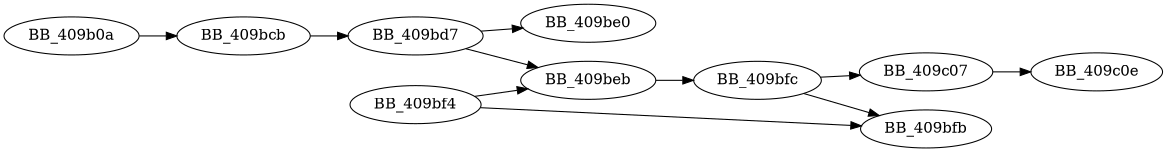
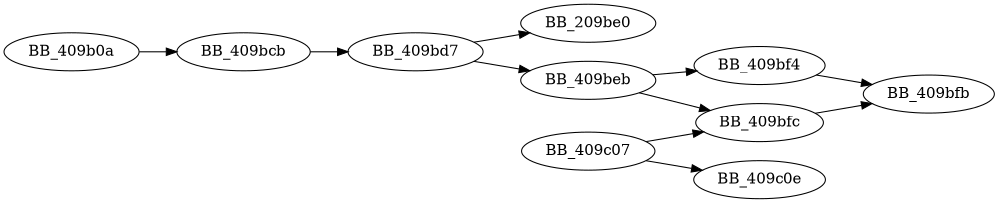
(588, 23) -> (588, 23)
(835, 76) -> (670, 138)
(496, 93) -> (670, 73)
